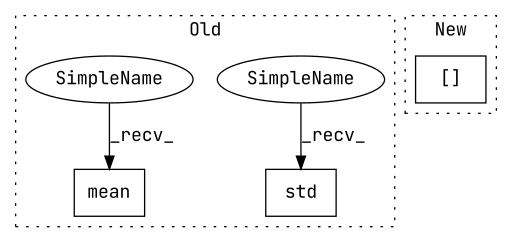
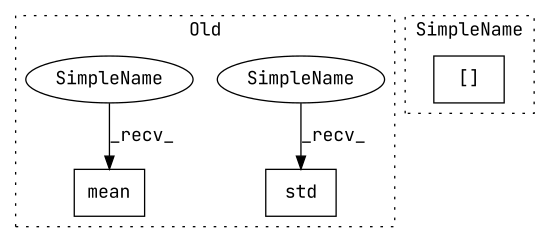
(451, 31) -> (470, 31)
